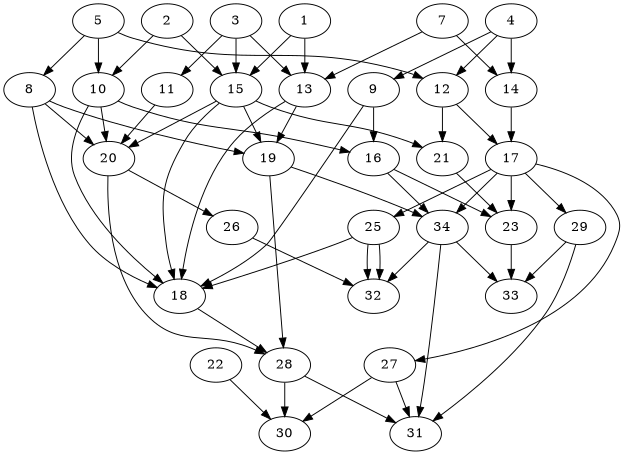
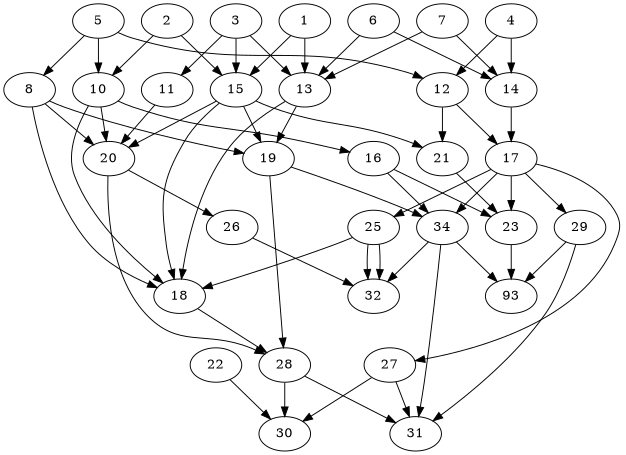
none -> (374, 21)
(374, 90) -> none
(511, 296) -> (511, 296)
